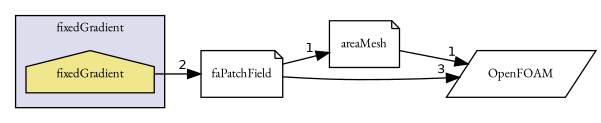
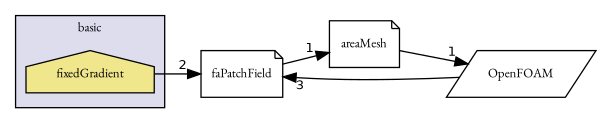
(90, 28) -> (90, 28)
(365, 80) -> (378, 80)
